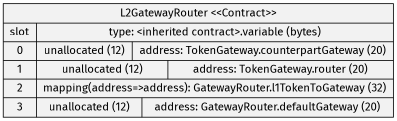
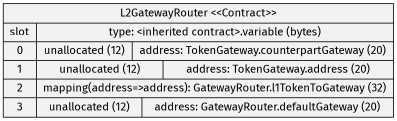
(281, 69) -> (278, 69)
